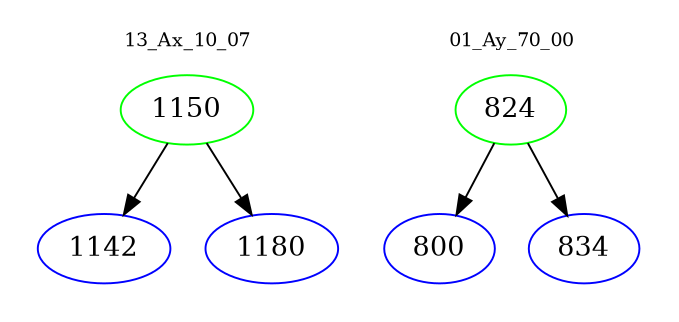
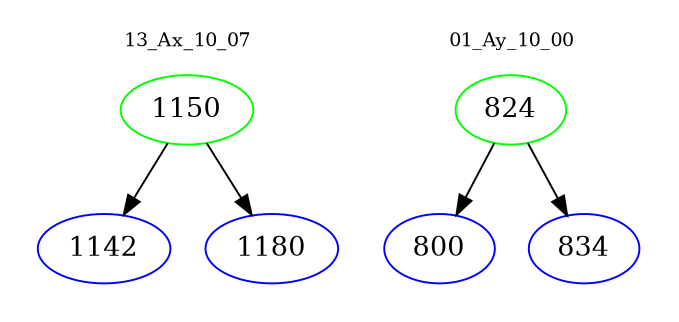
(512, 41) -> (512, 41)
